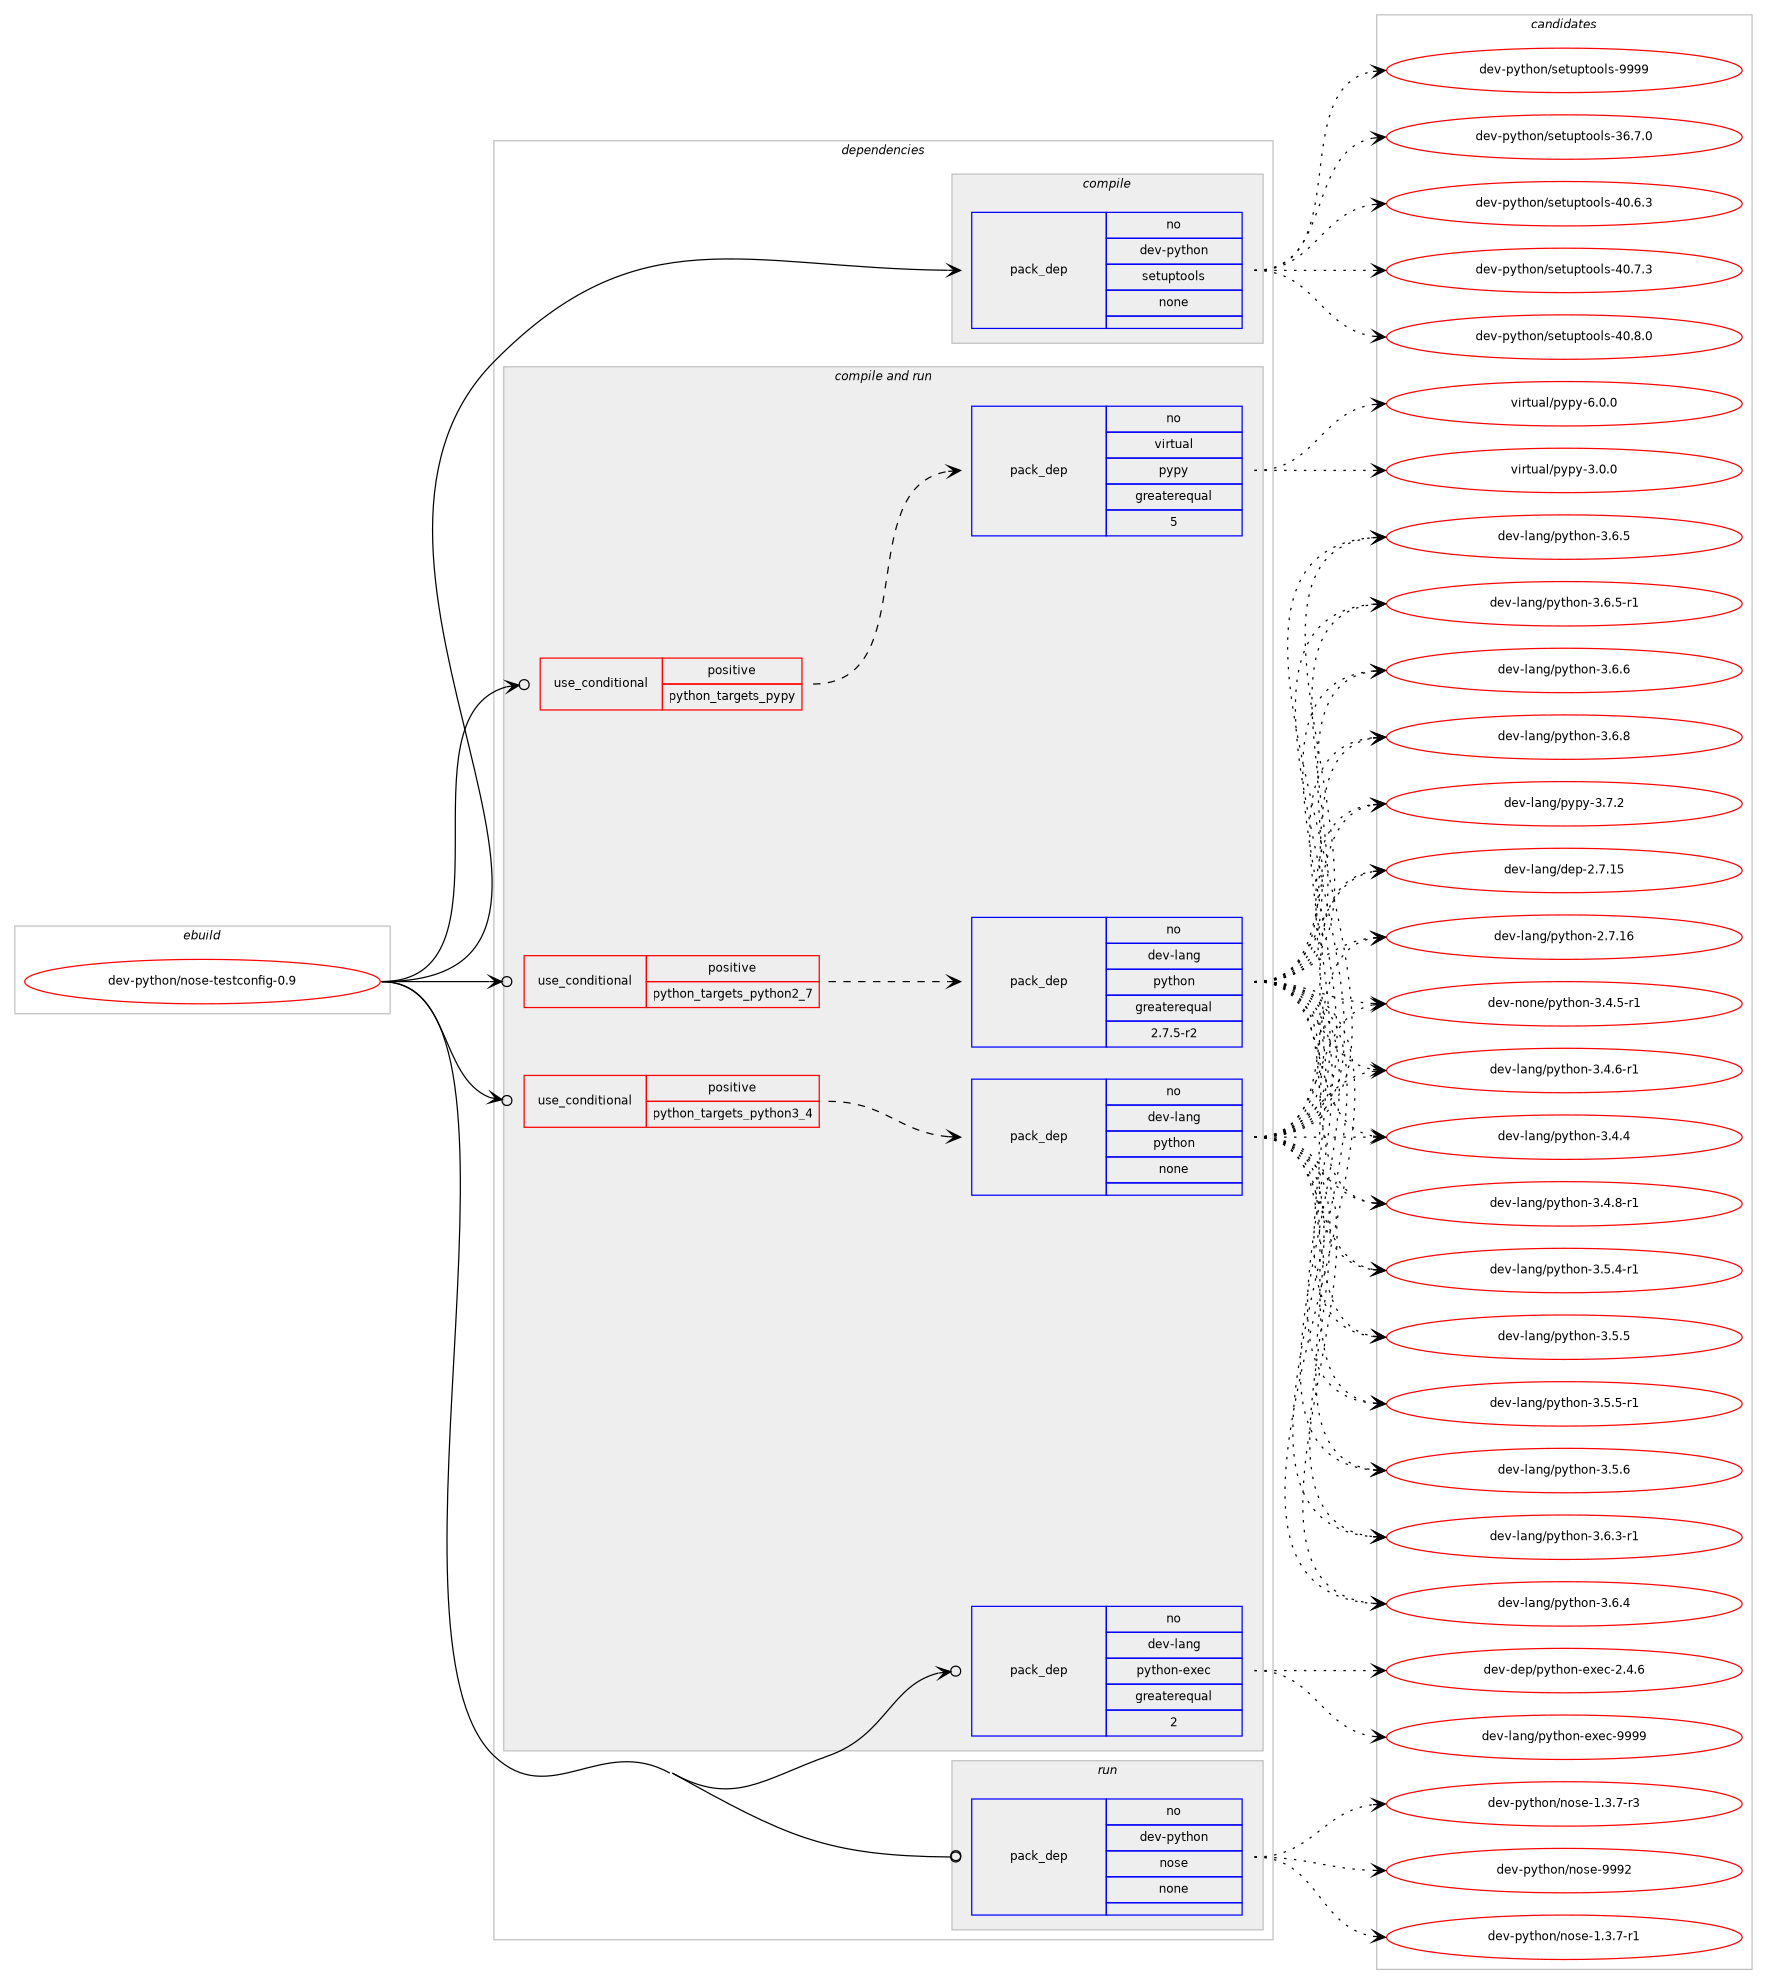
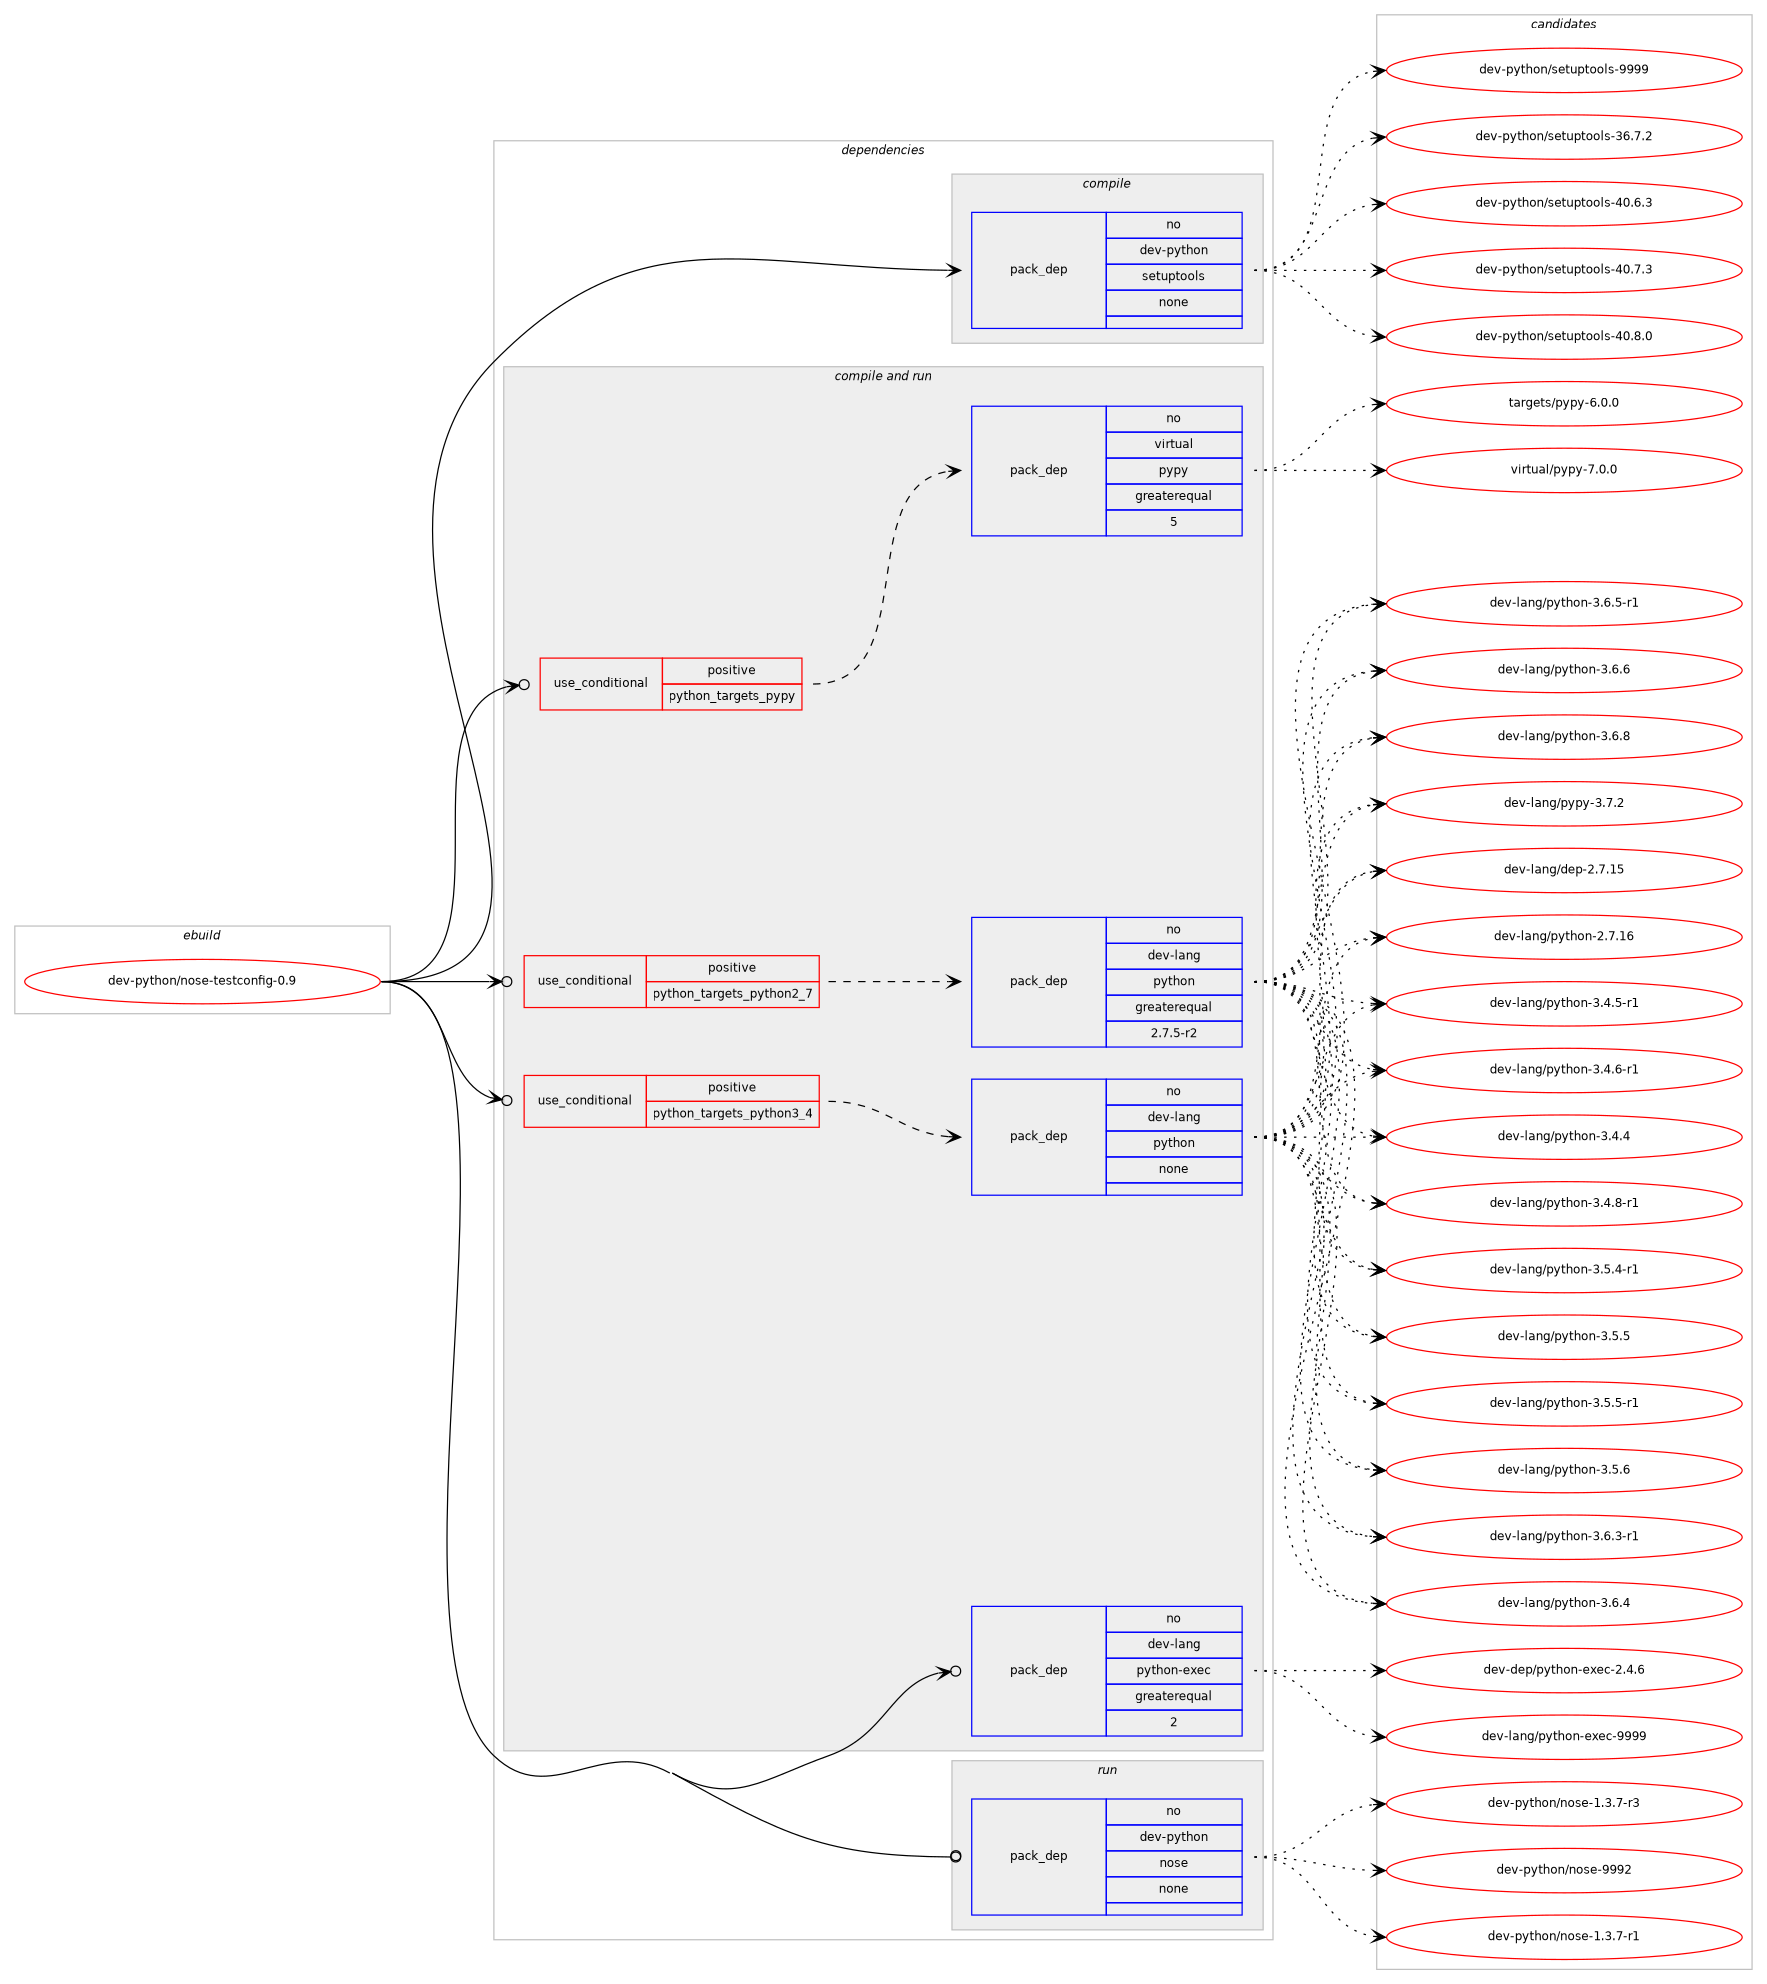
(1564, 137) -> (1564, 137)
(1564, 404) -> (1564, 404)
(1564, 470) -> (1564, 470)
(1564, 537) -> none
(1564, 1004) -> (1564, 1004)
